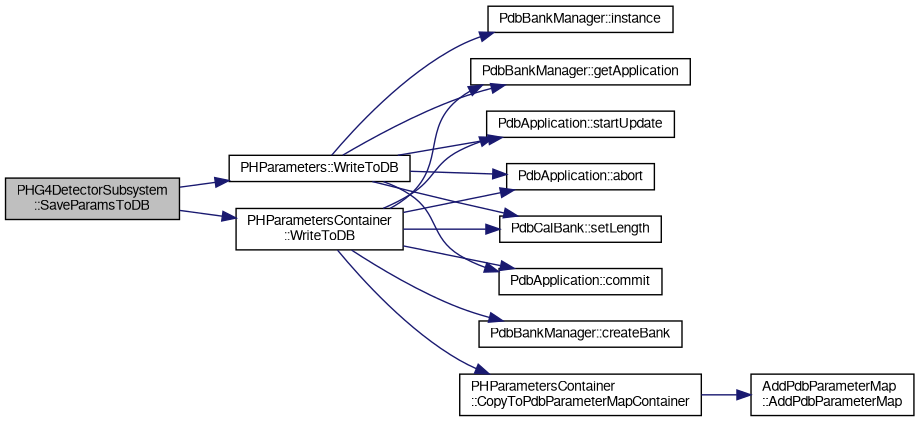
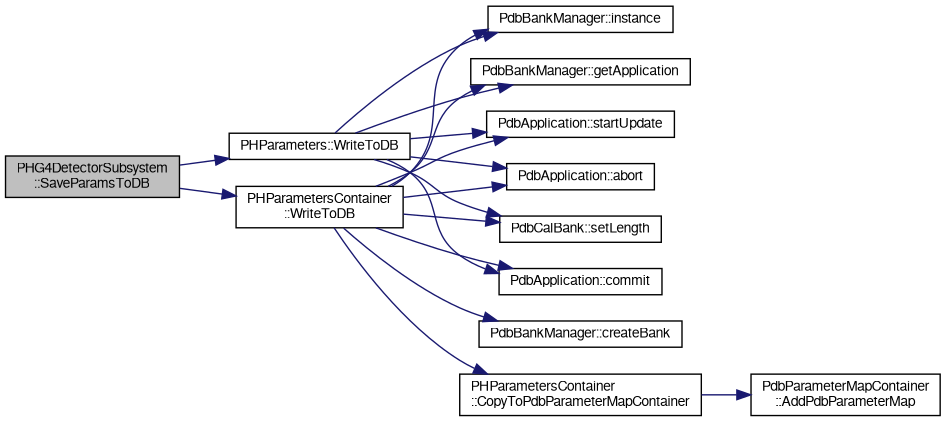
none -> (433, 115)
(832, 395) -> (846, 395)
